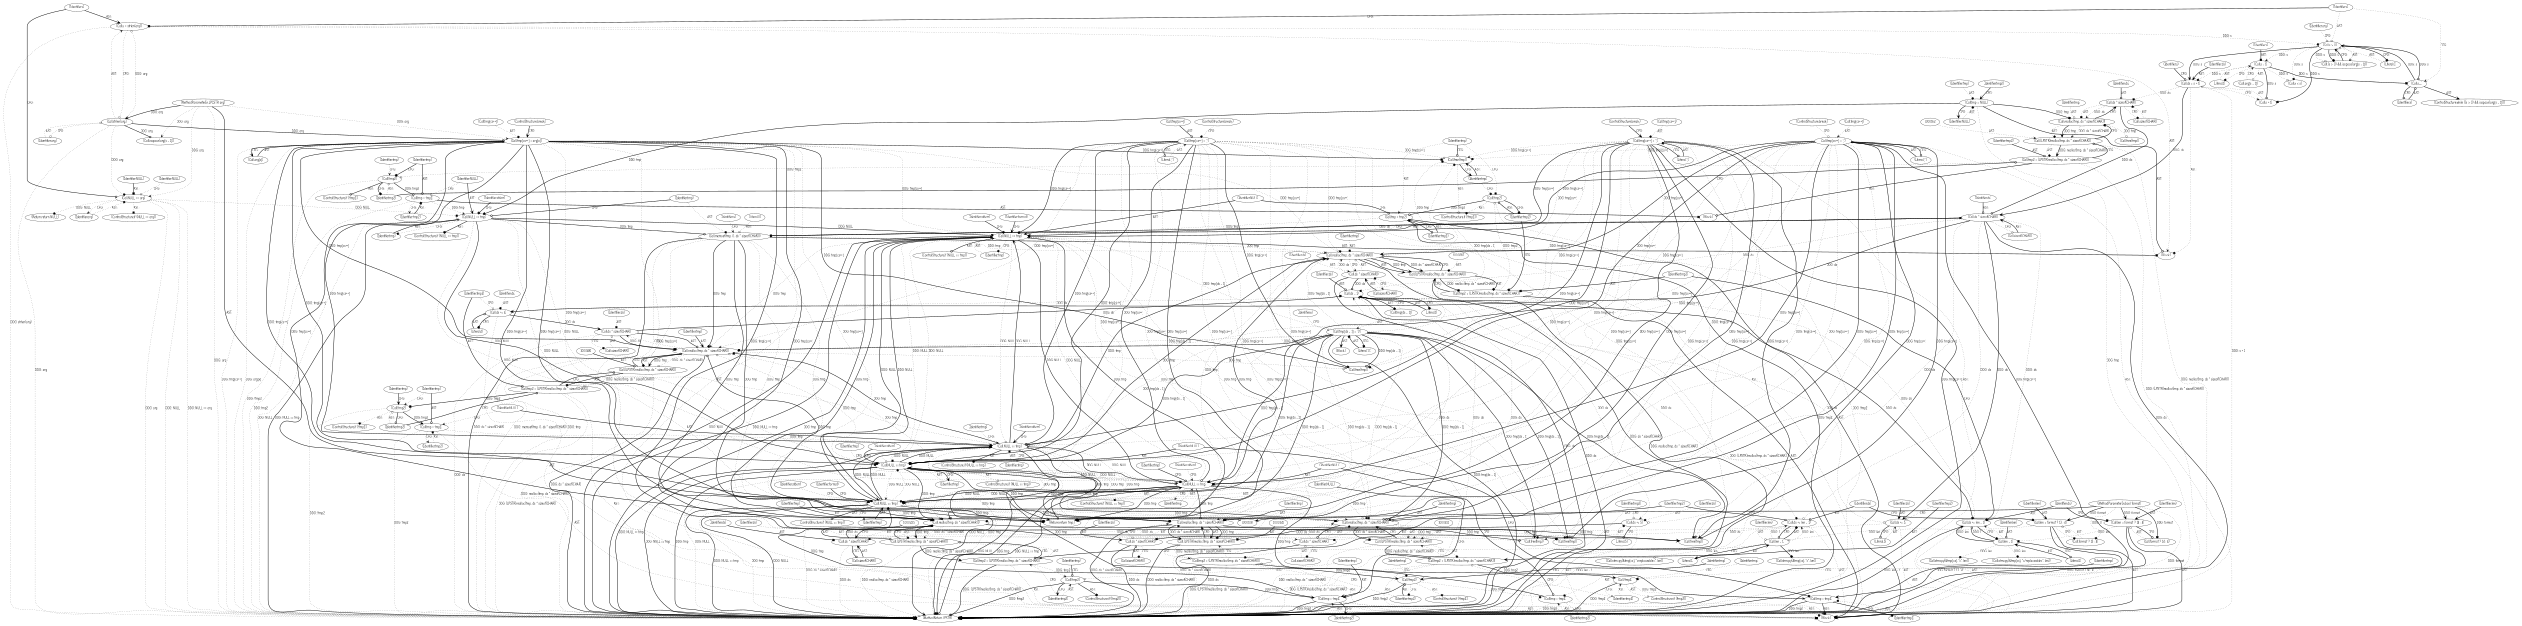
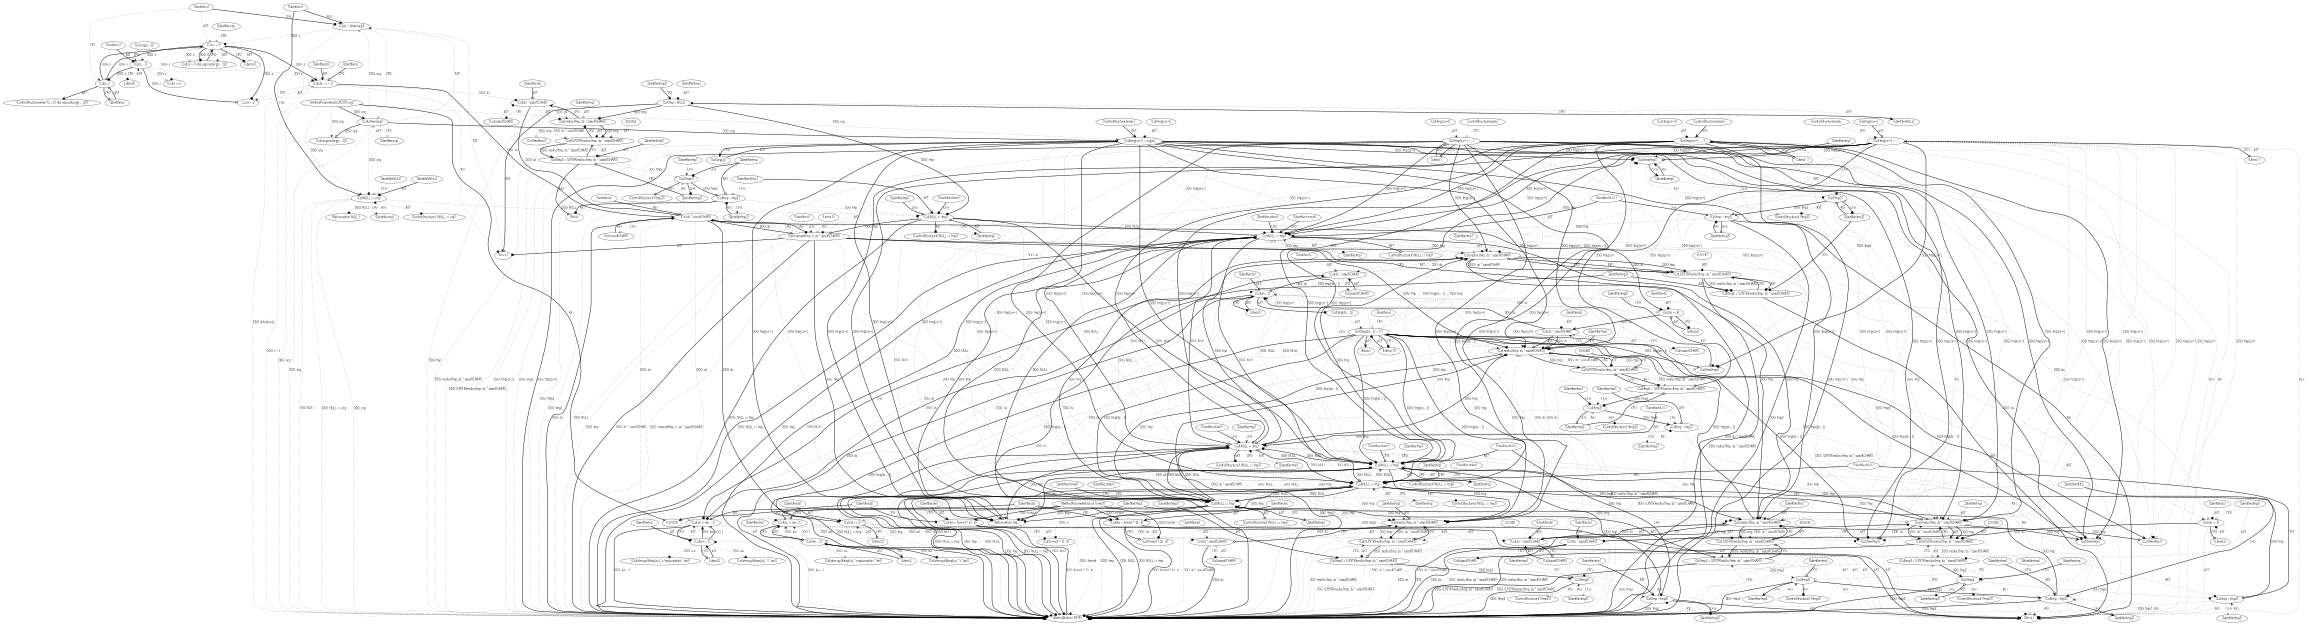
(2257, 74) -> none
(1383, 299) -> (1351, 340)
